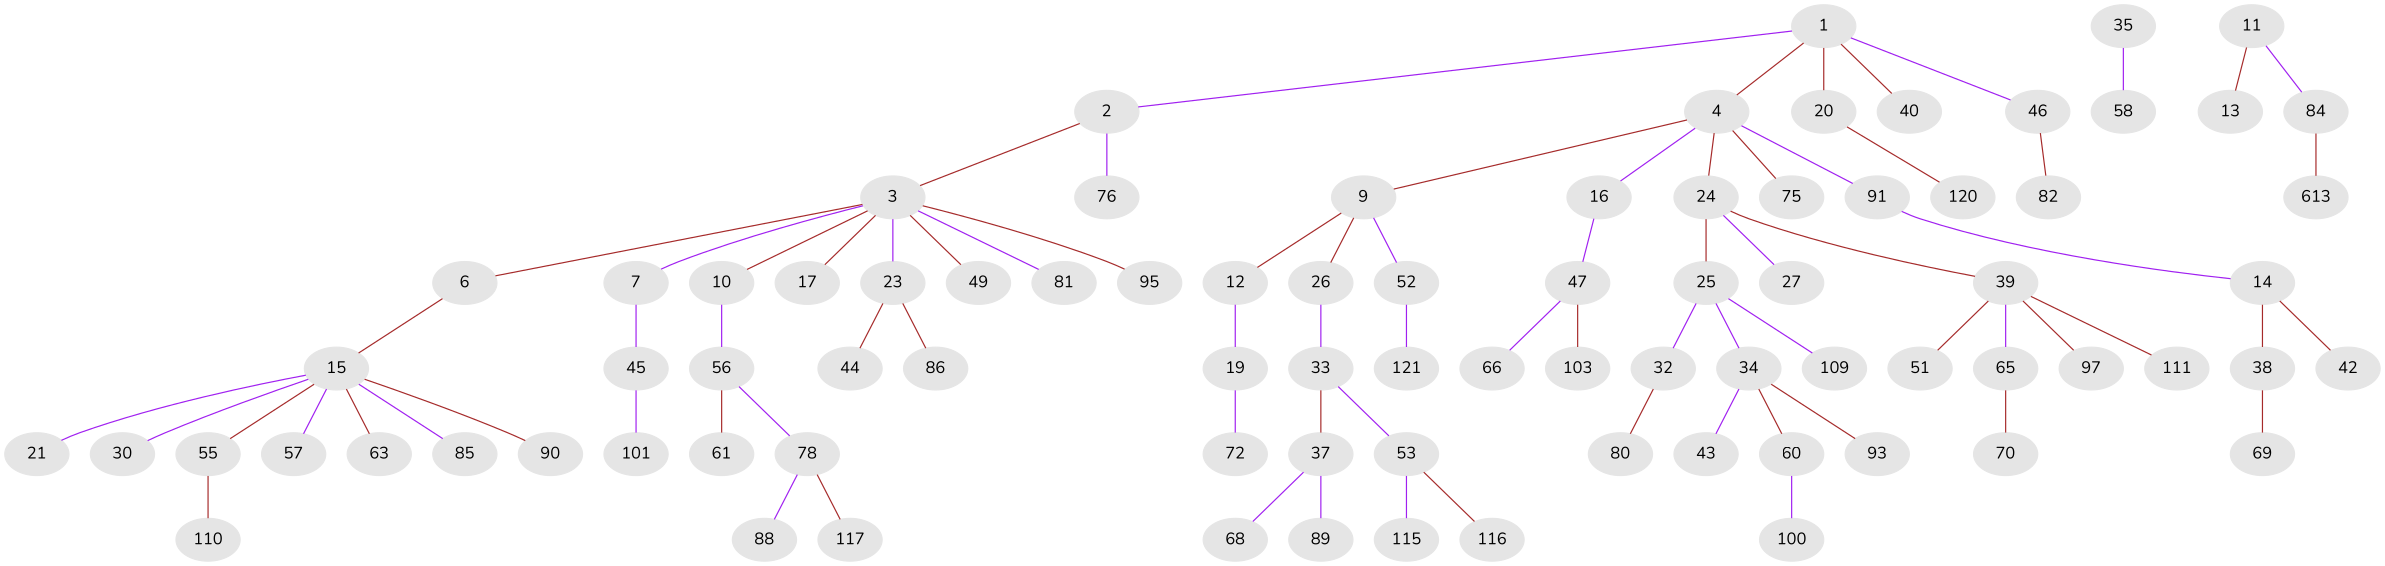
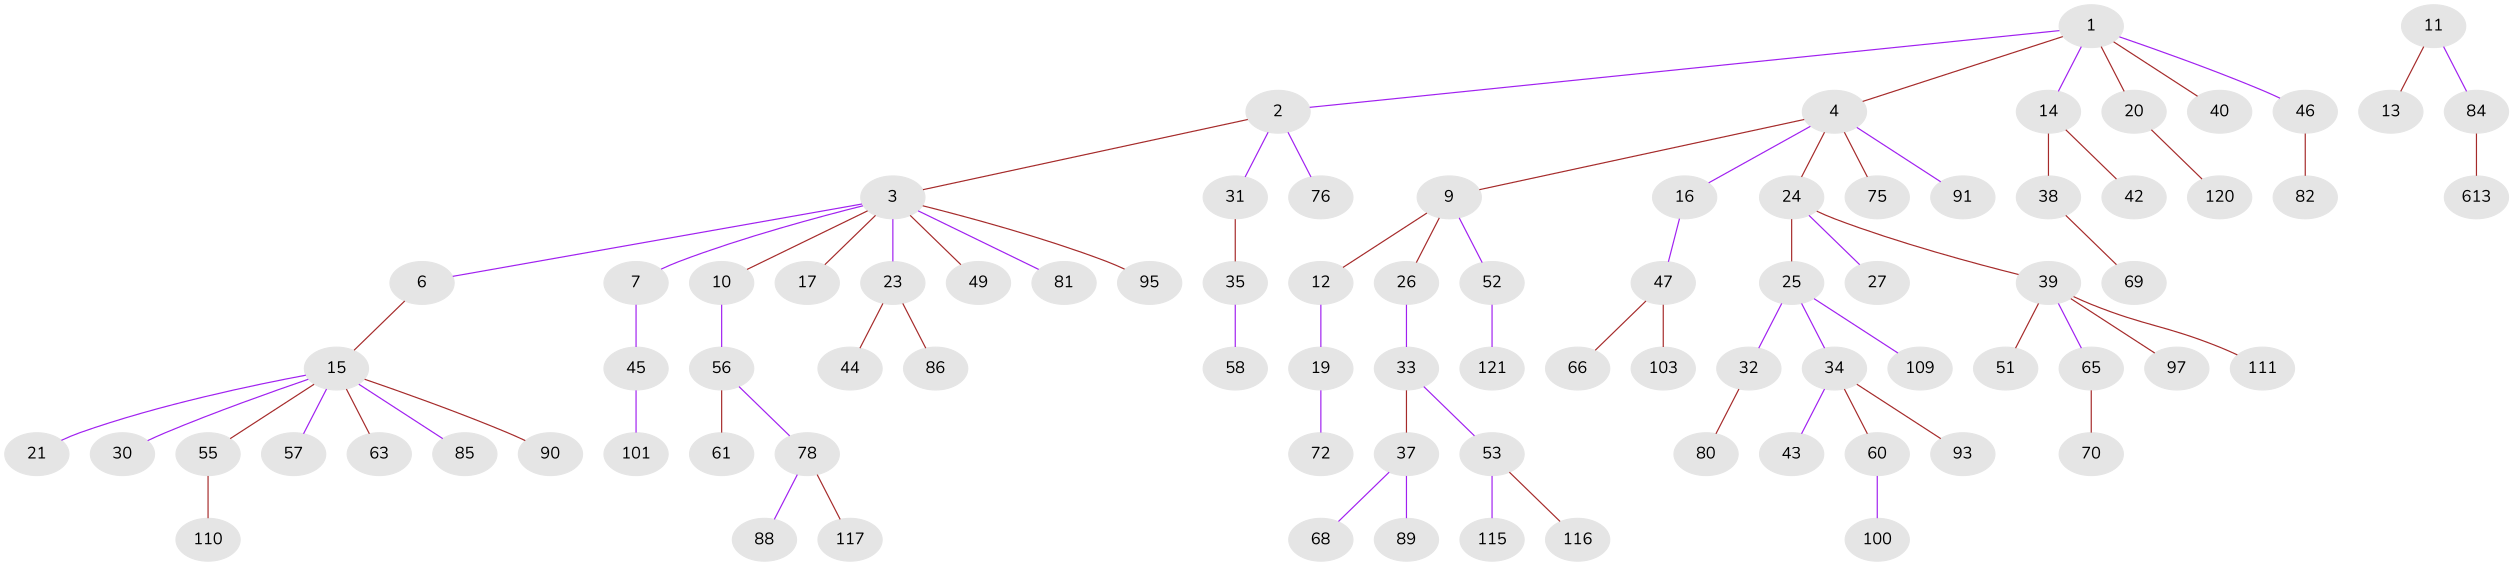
none -> (1235, 197)
(679, 240) -> (657, 240)
(2064, 254) -> (2070, 69)
(1535, 326) -> (1621, 326)
